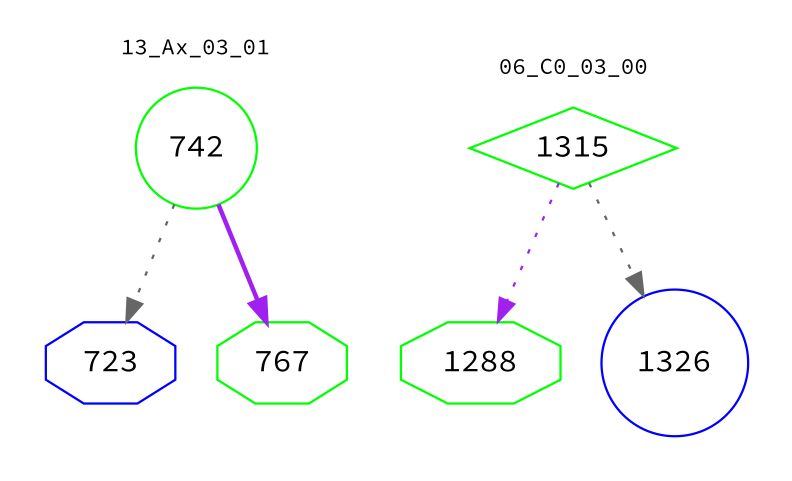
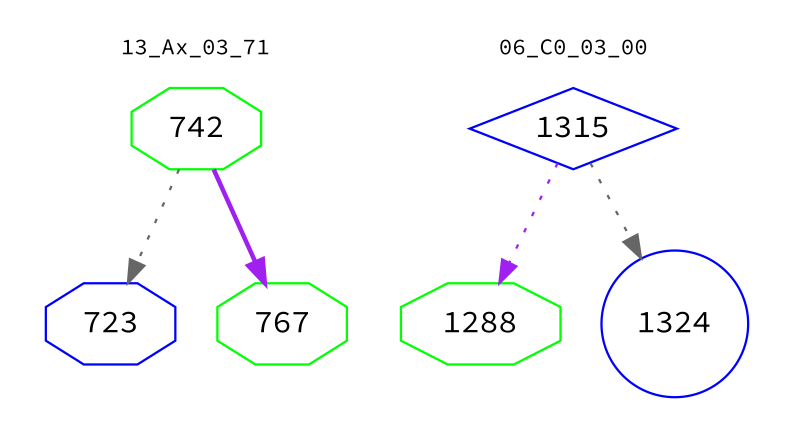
(196, 49) -> (196, 49)
(196, 148) -> (196, 129)
(573, 148) -> (573, 129)
(675, 363) -> (675, 324)
